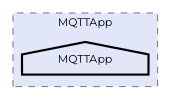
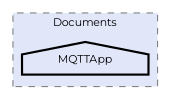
(85, 23) -> (85, 23)
